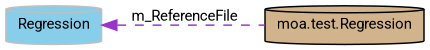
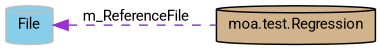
(54, 25) -> (29, 25)
